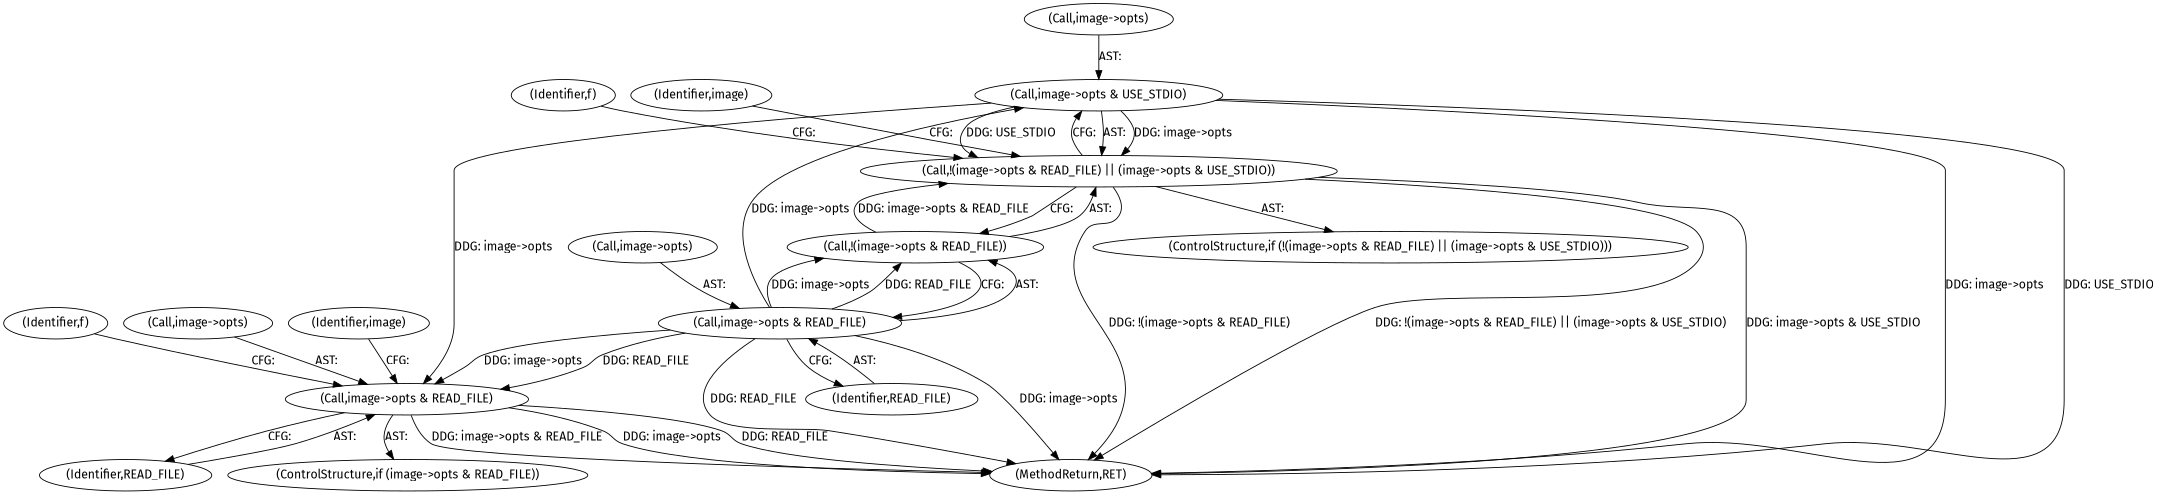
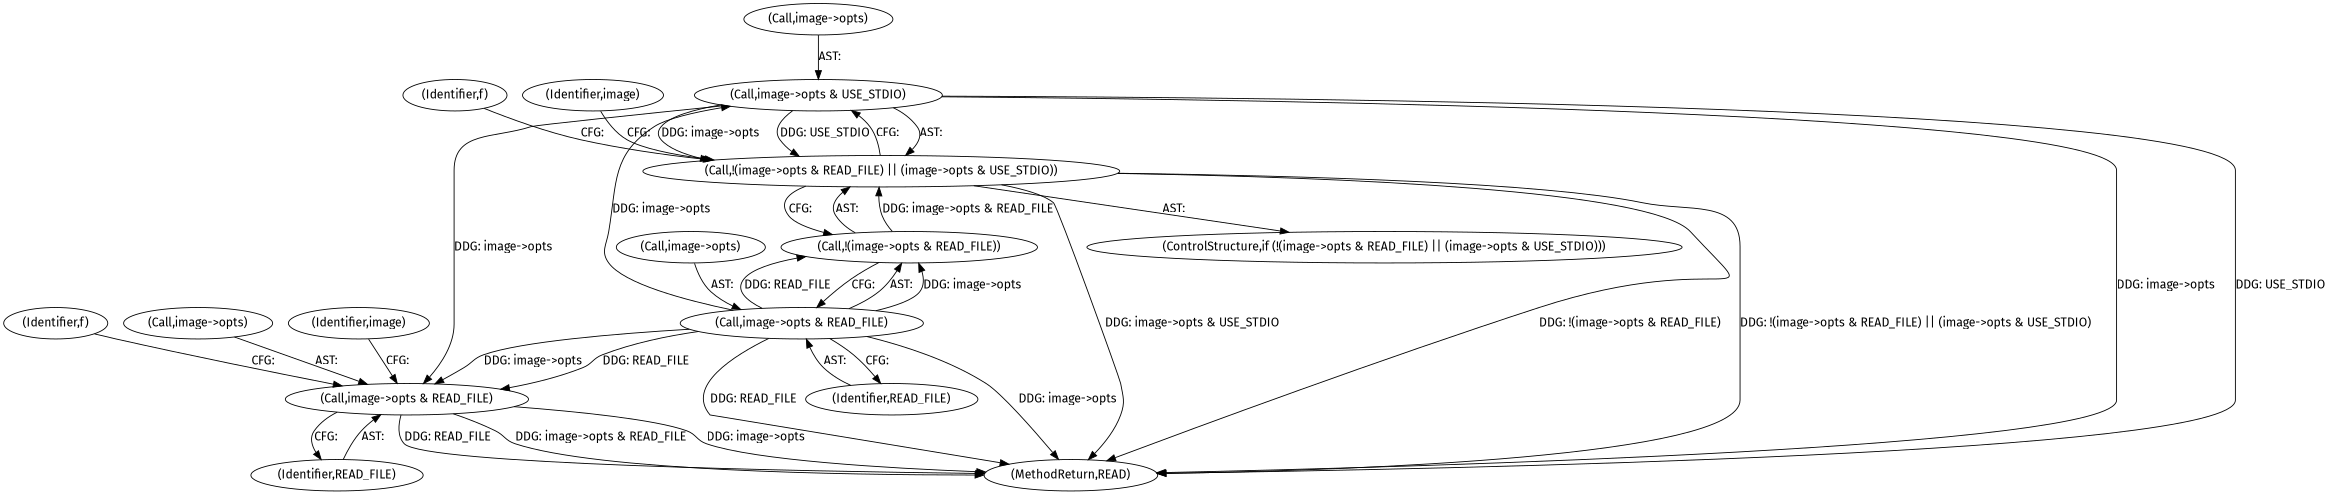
(408, 475) -> none
(1071, 475) -> (1071, 475)
